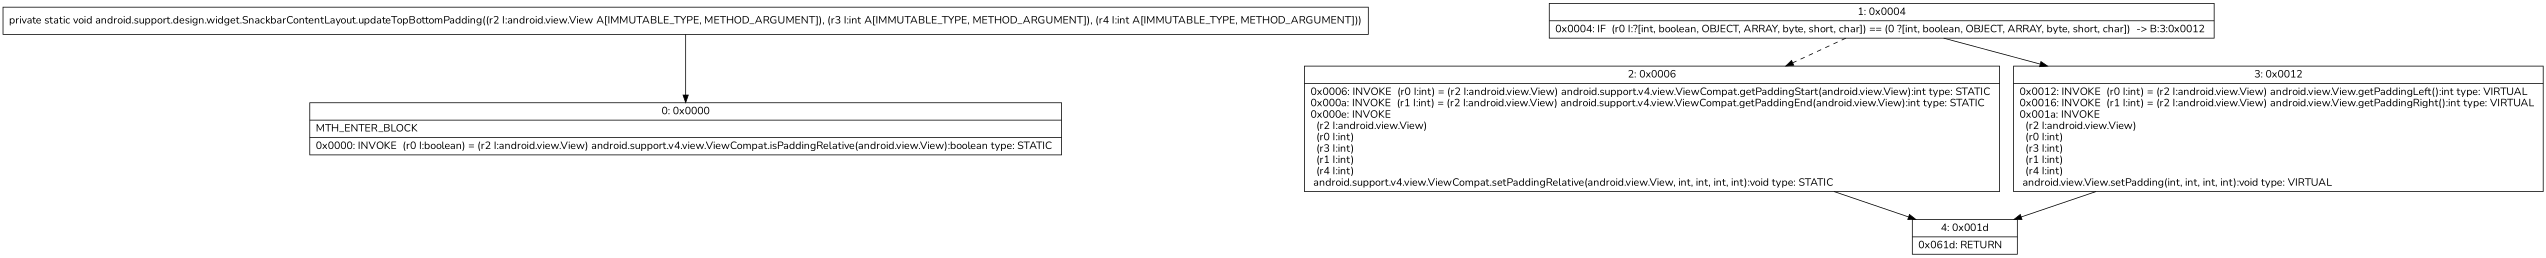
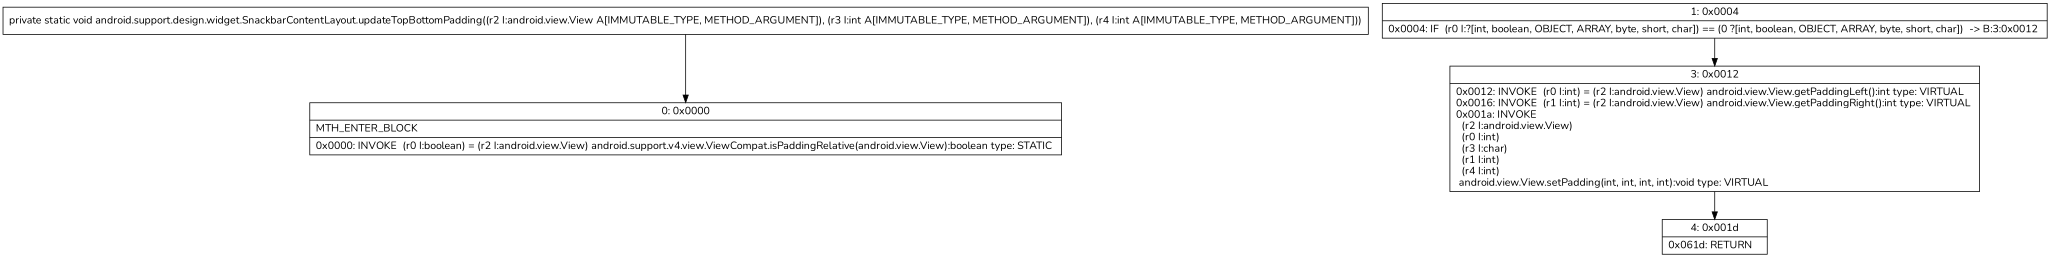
(1652, 129) -> none
(2042, 148) -> (1482, 148)
